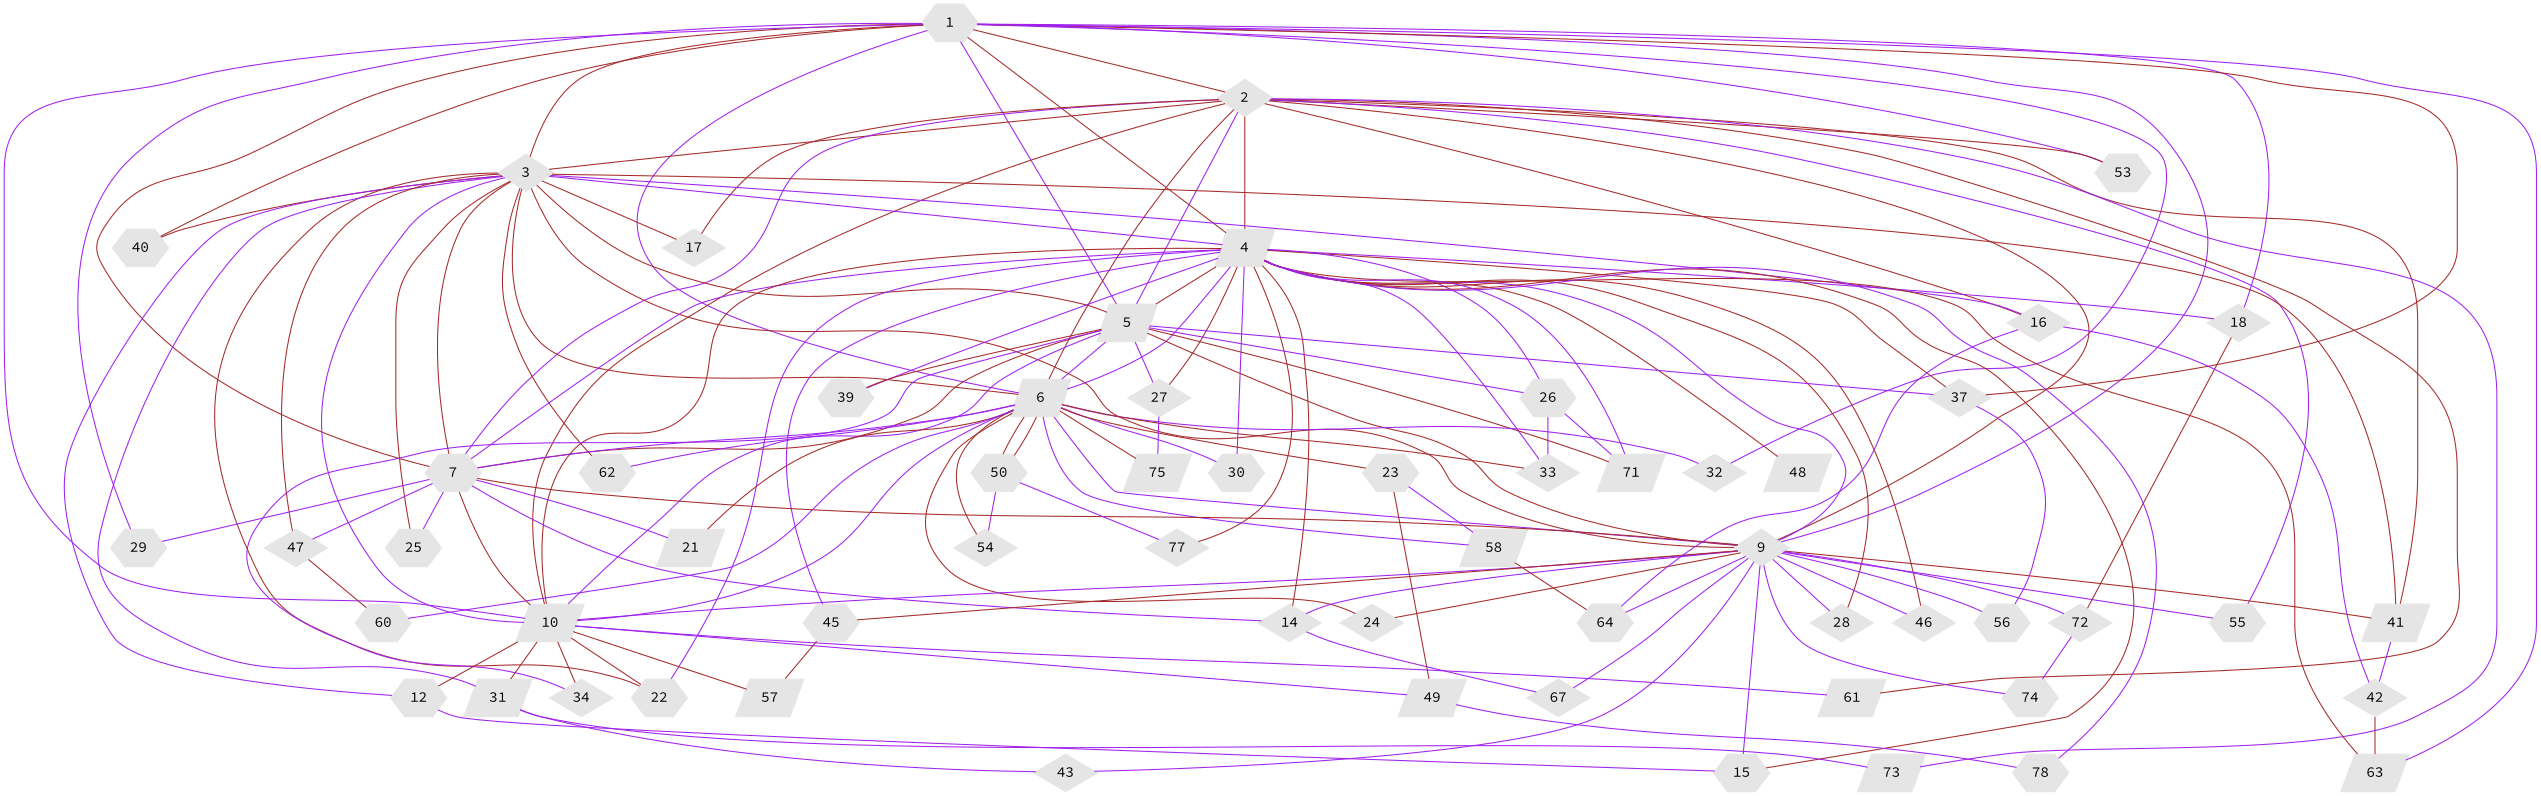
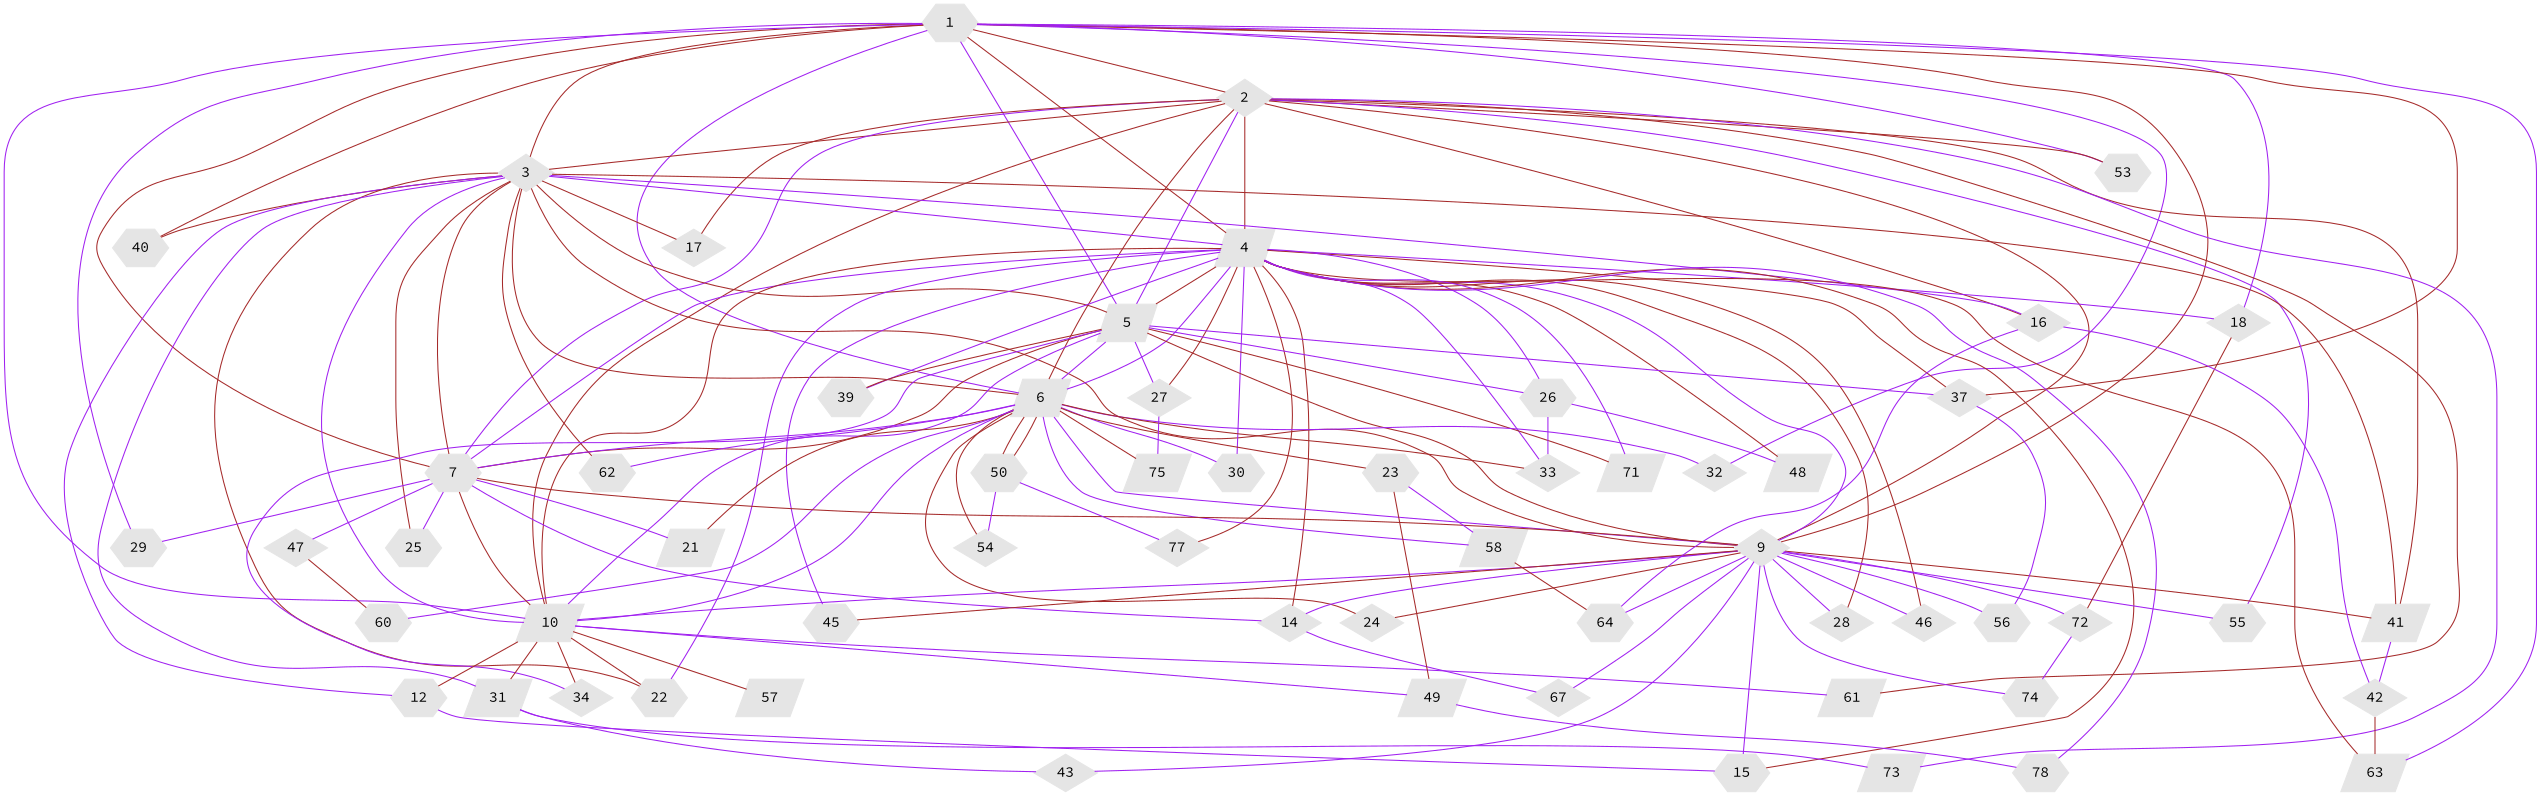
(1908, 68) -> (1908, 68)
(304, 291) -> none
(1583, 430) -> (1674, 430)
(801, 660) -> none
